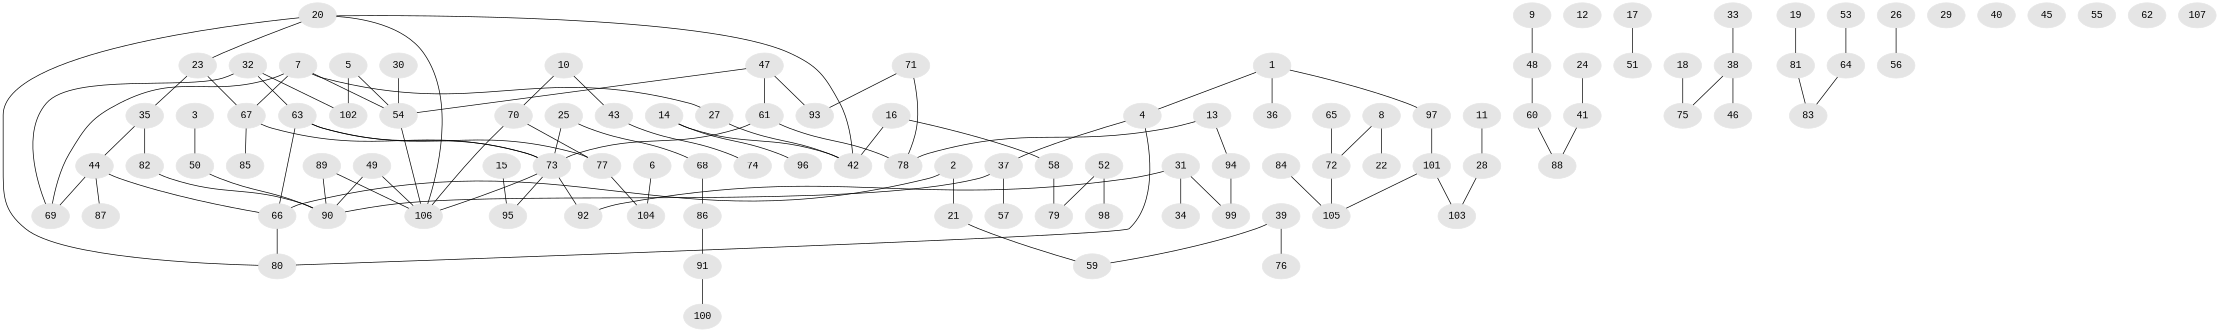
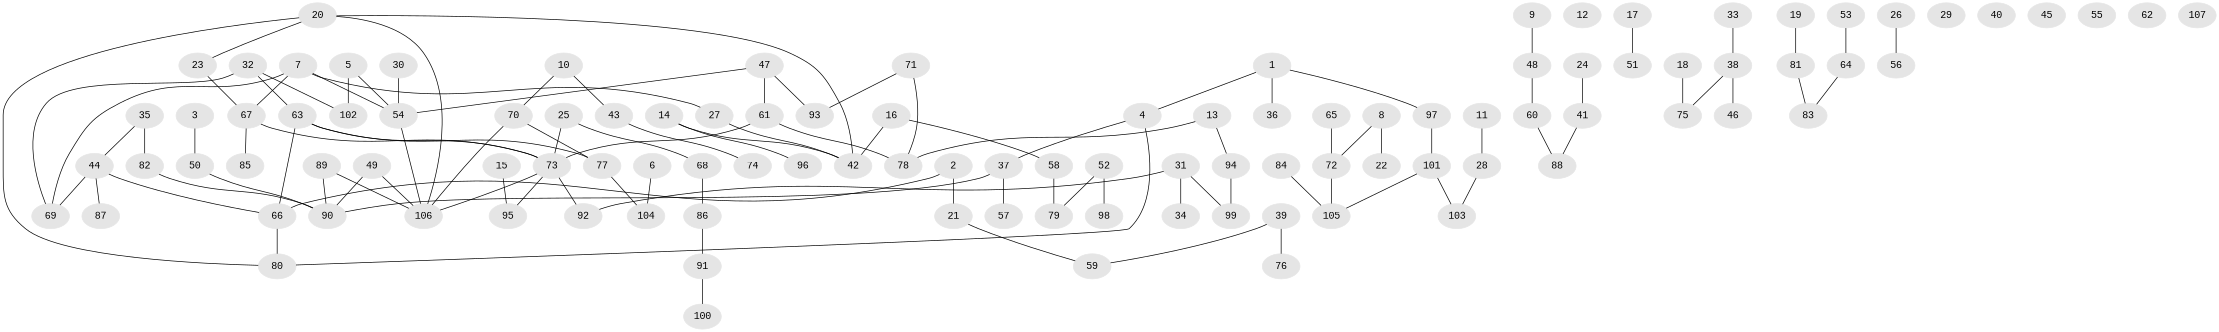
(170, 92) -> none
